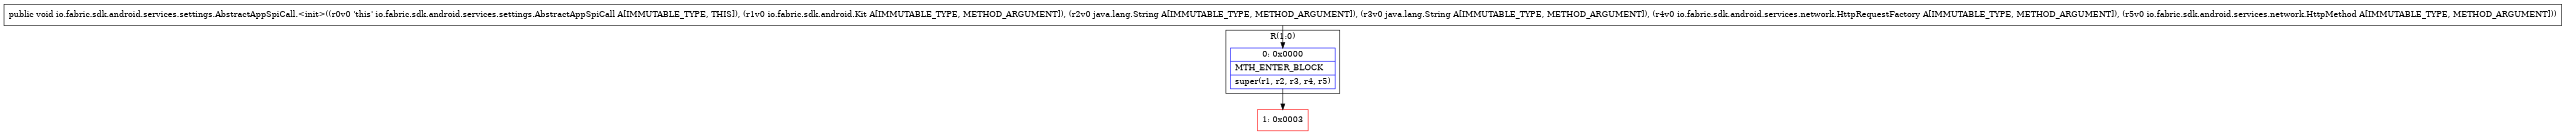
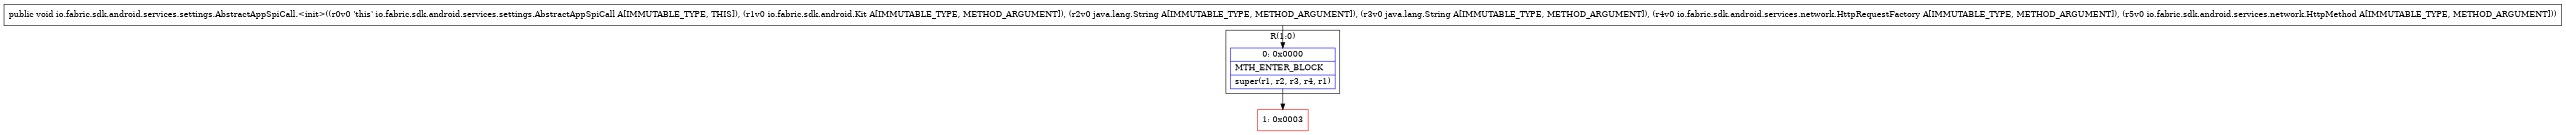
(1283, 82) -> (1283, 82)
